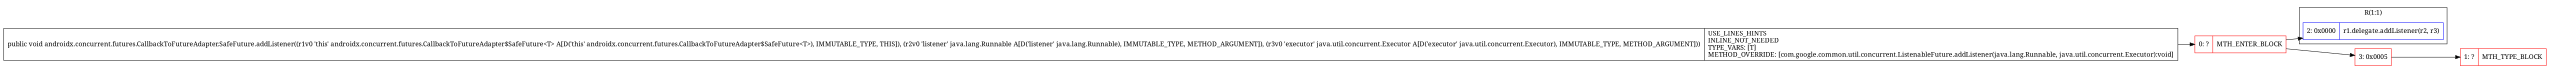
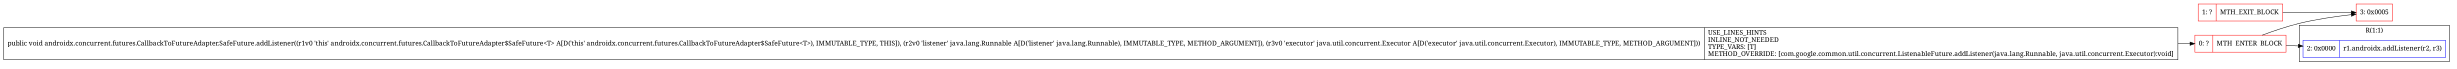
(2391, 31) -> (2393, 49)
(2423, 57) -> (2317, 13)
(2512, 57) -> (2249, 12)
